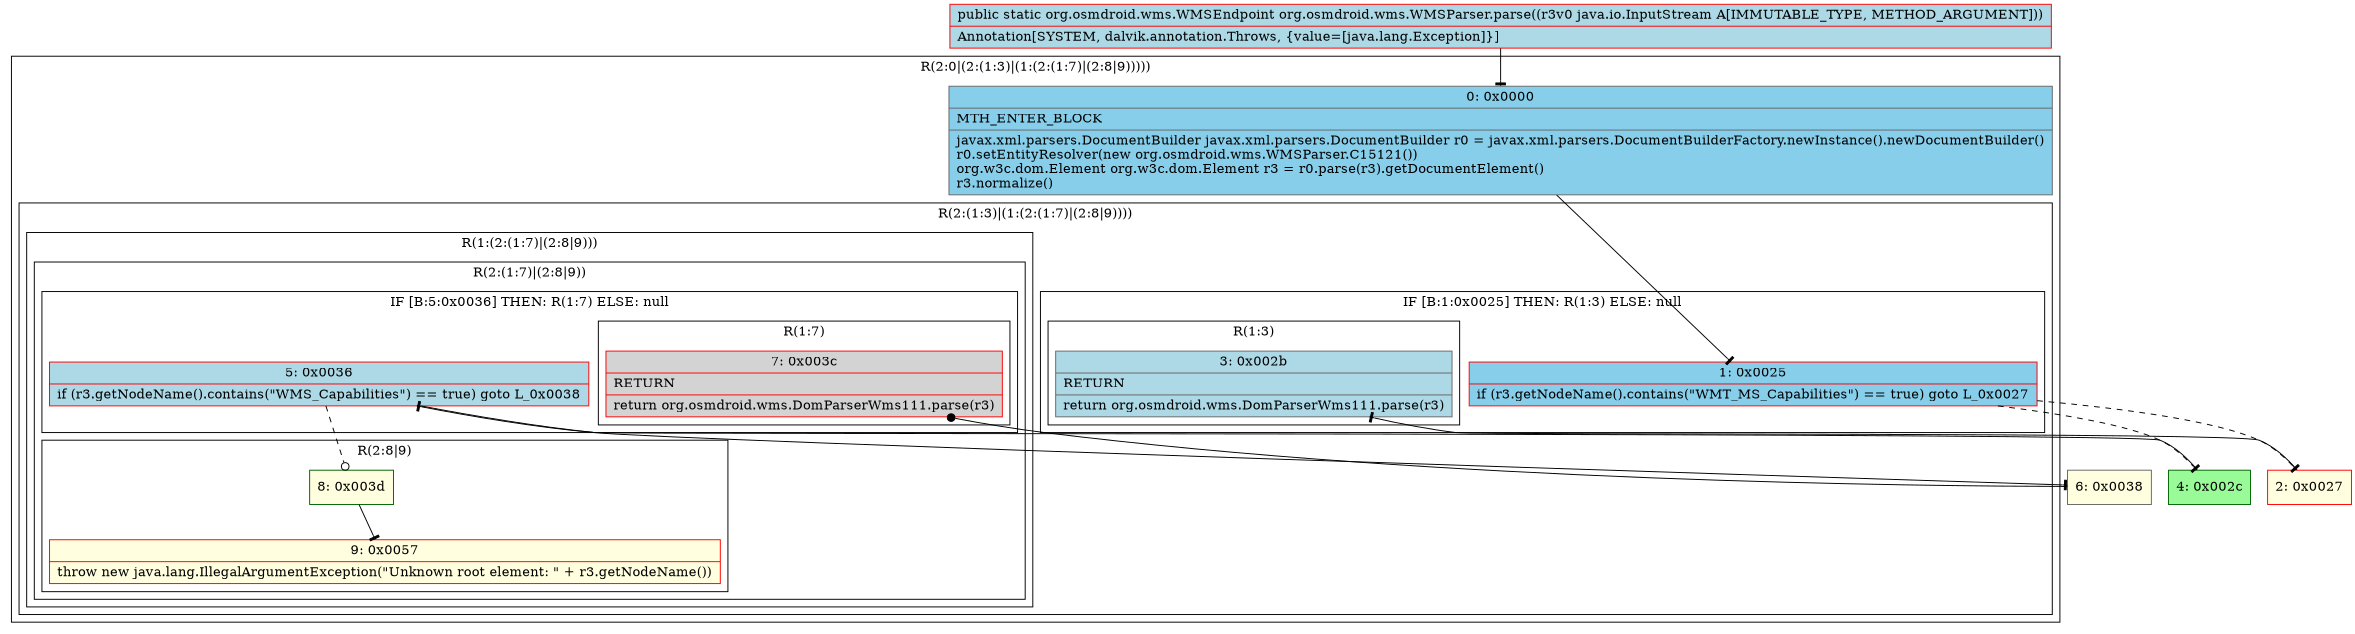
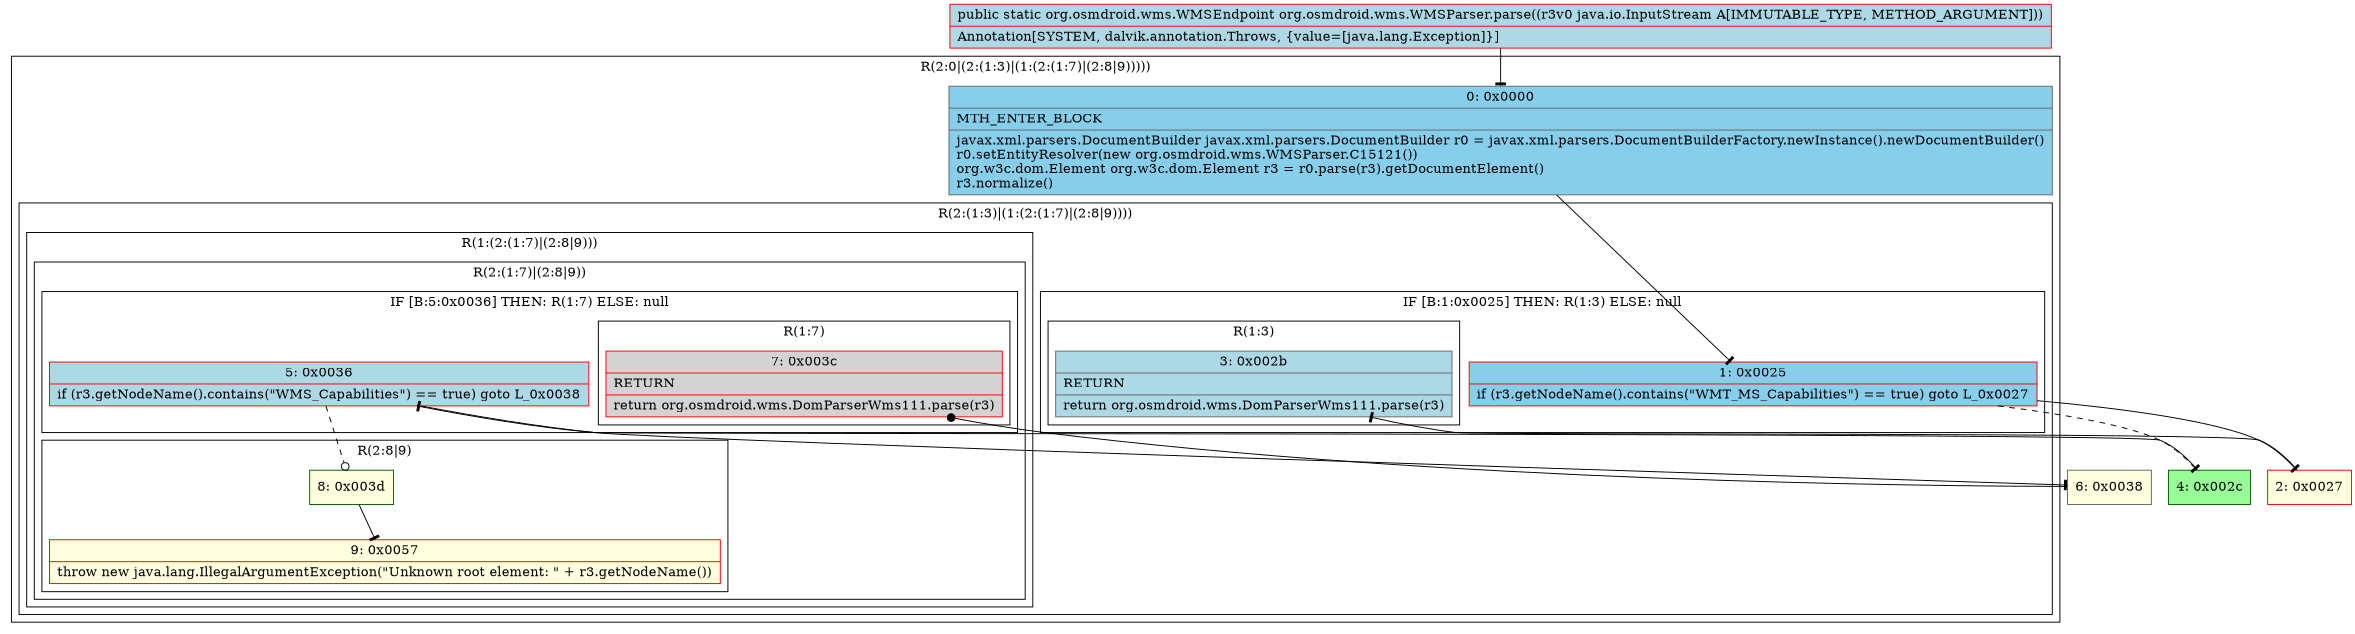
(2171, 417) -> (2171, 417)
